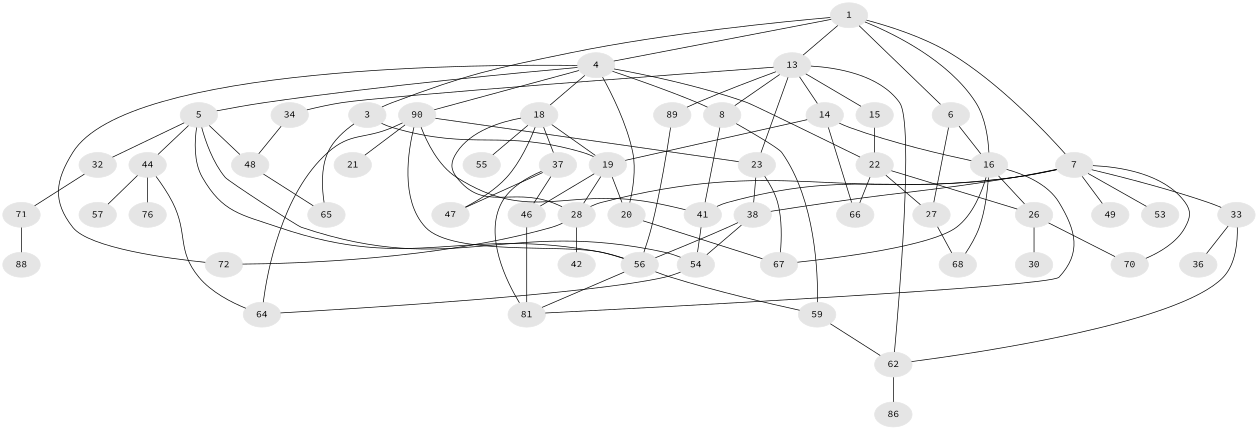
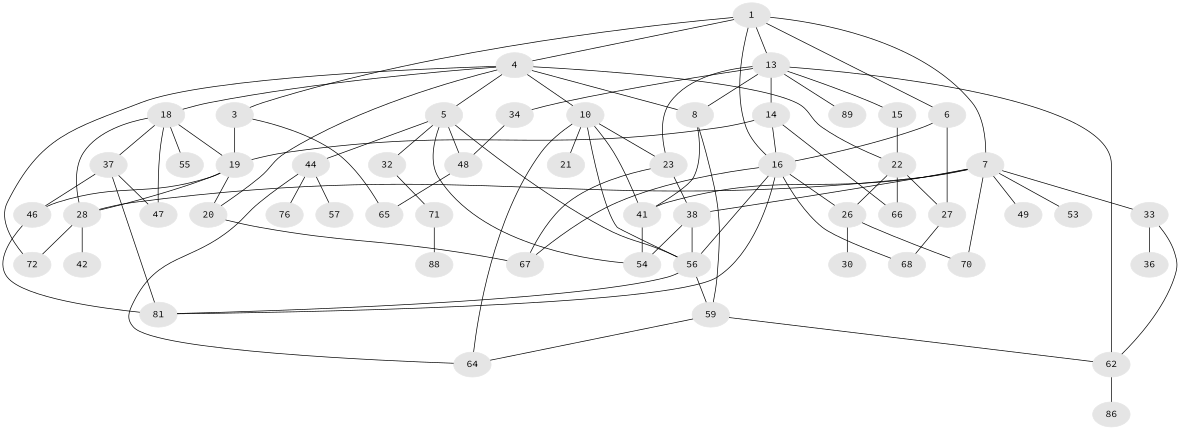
(417, 115) -> (585, 115)
(661, 184) -> (735, 215)
(481, 299) -> (592, 340)
